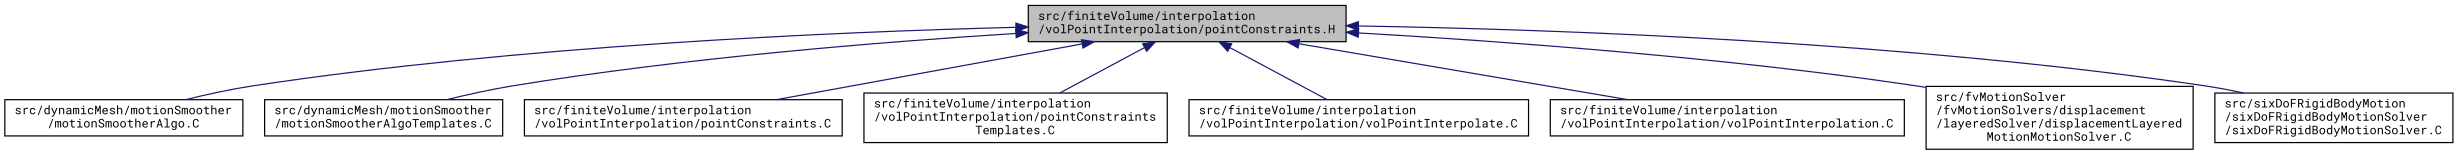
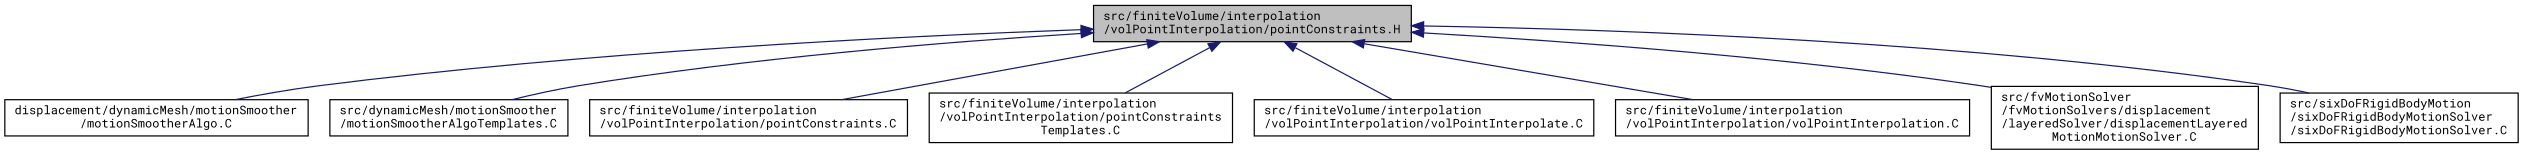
(124, 118) -> (156, 118)
